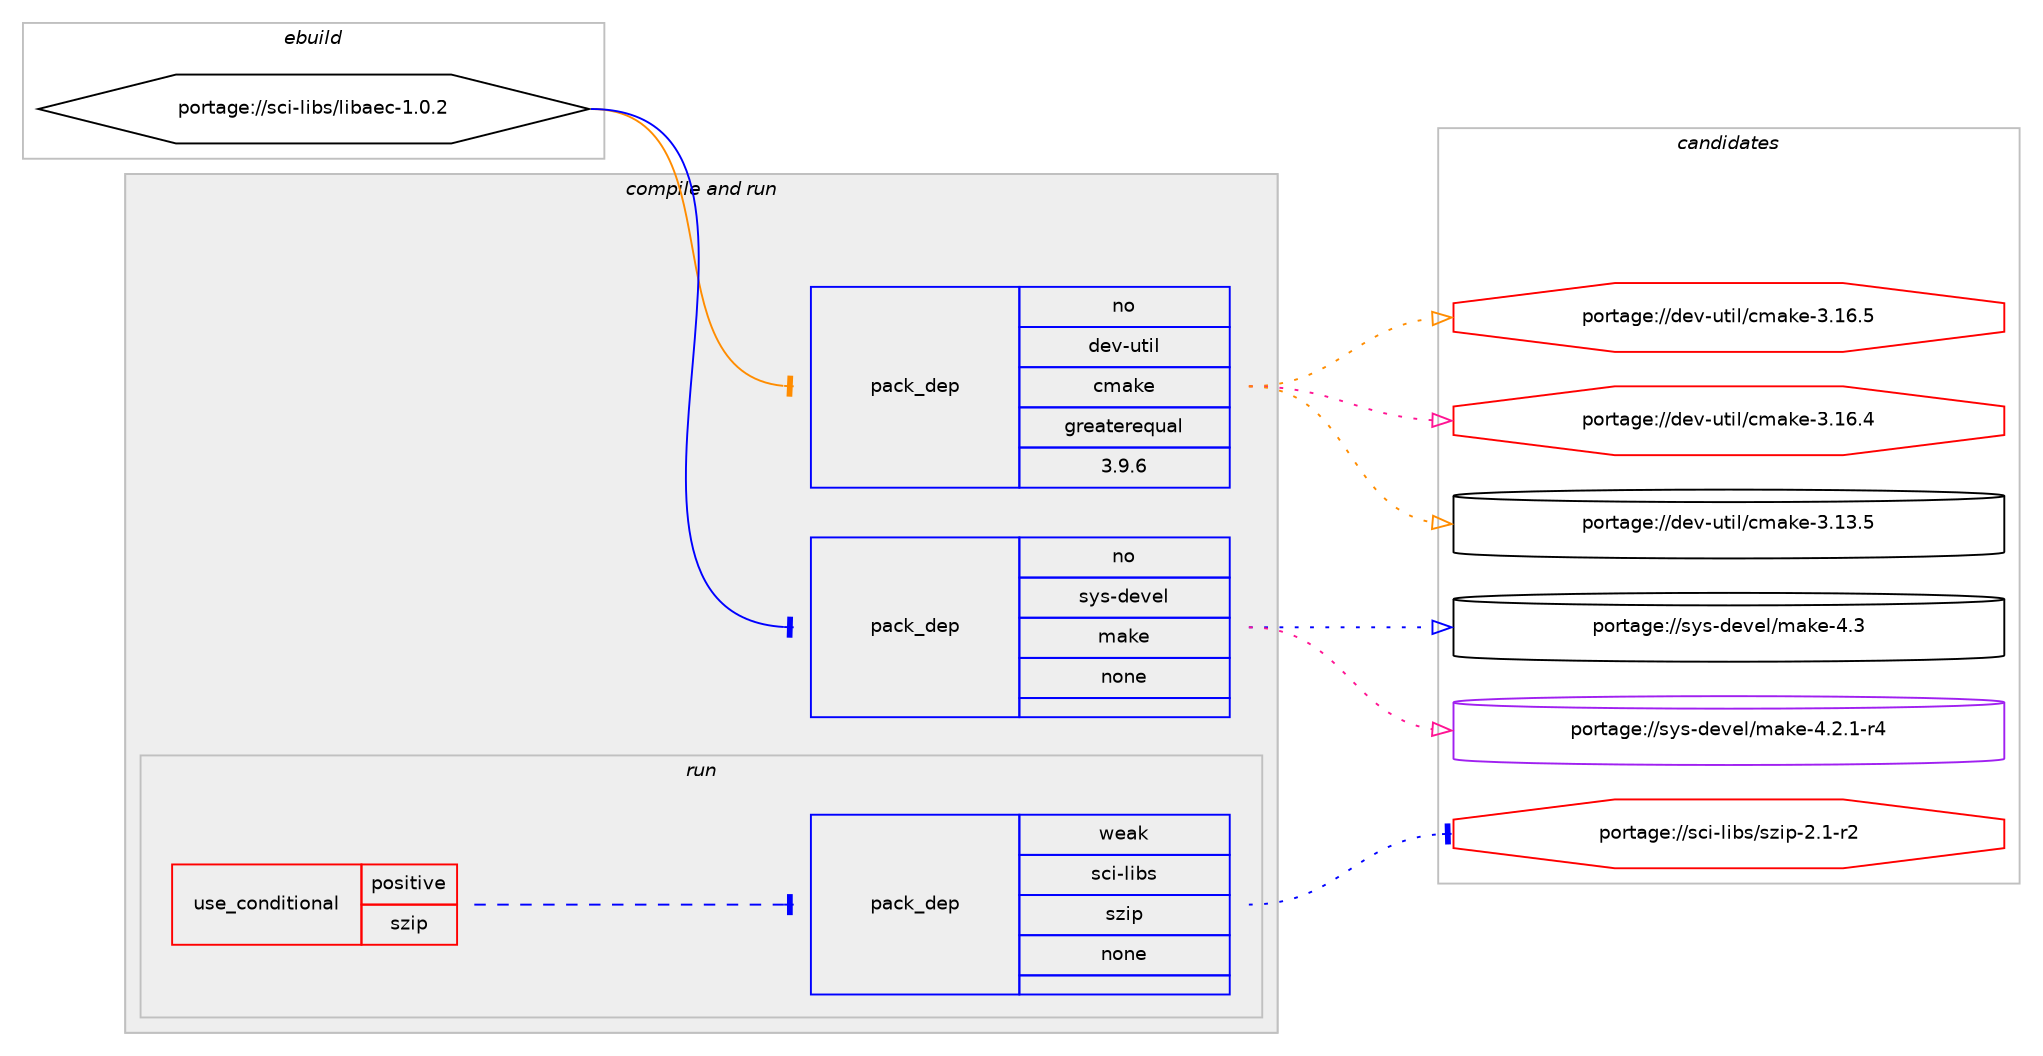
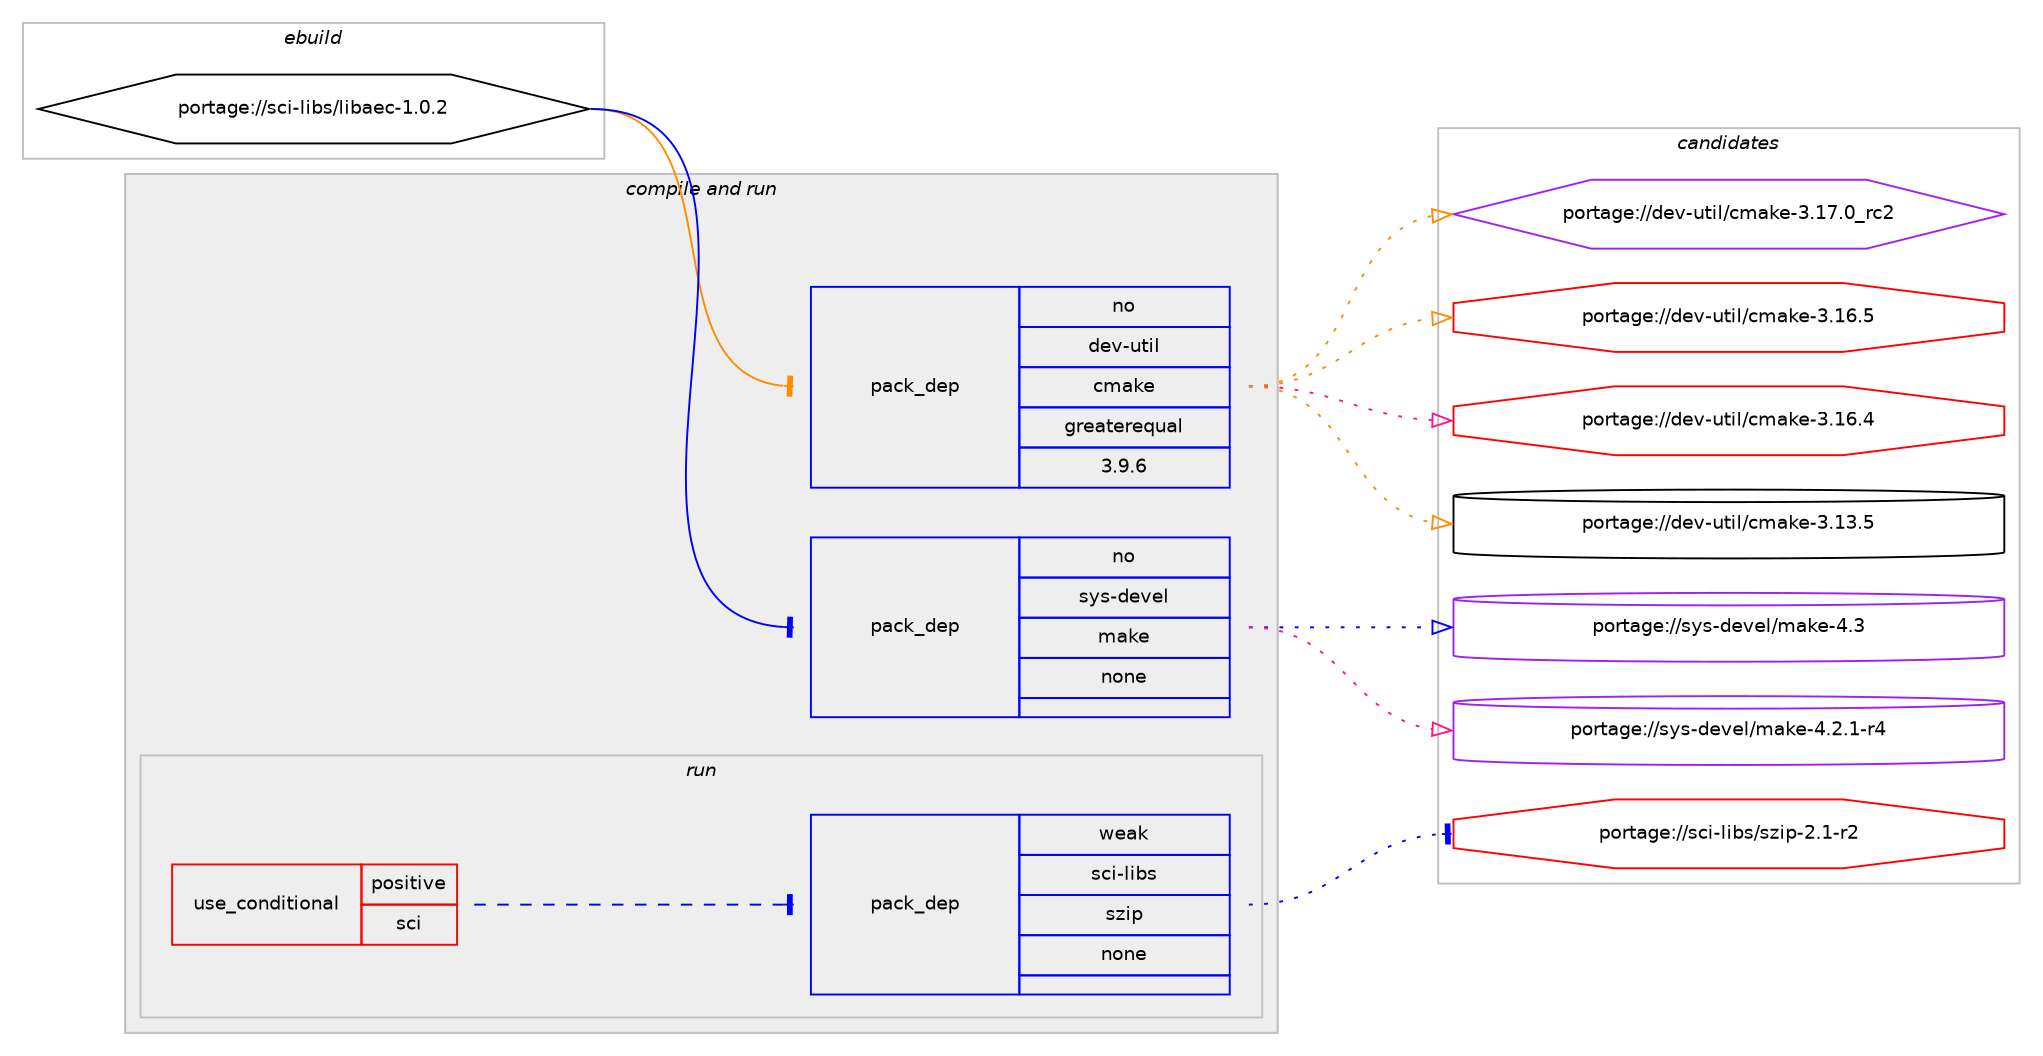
none -> (1729, 214)
(1729, 627) -> (1729, 627)
(409, 924) -> (409, 924)
